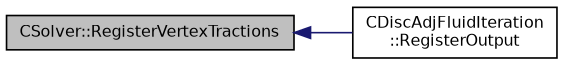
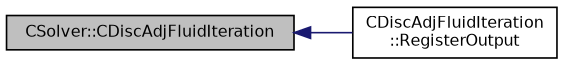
(150, 33) -> (150, 33)
